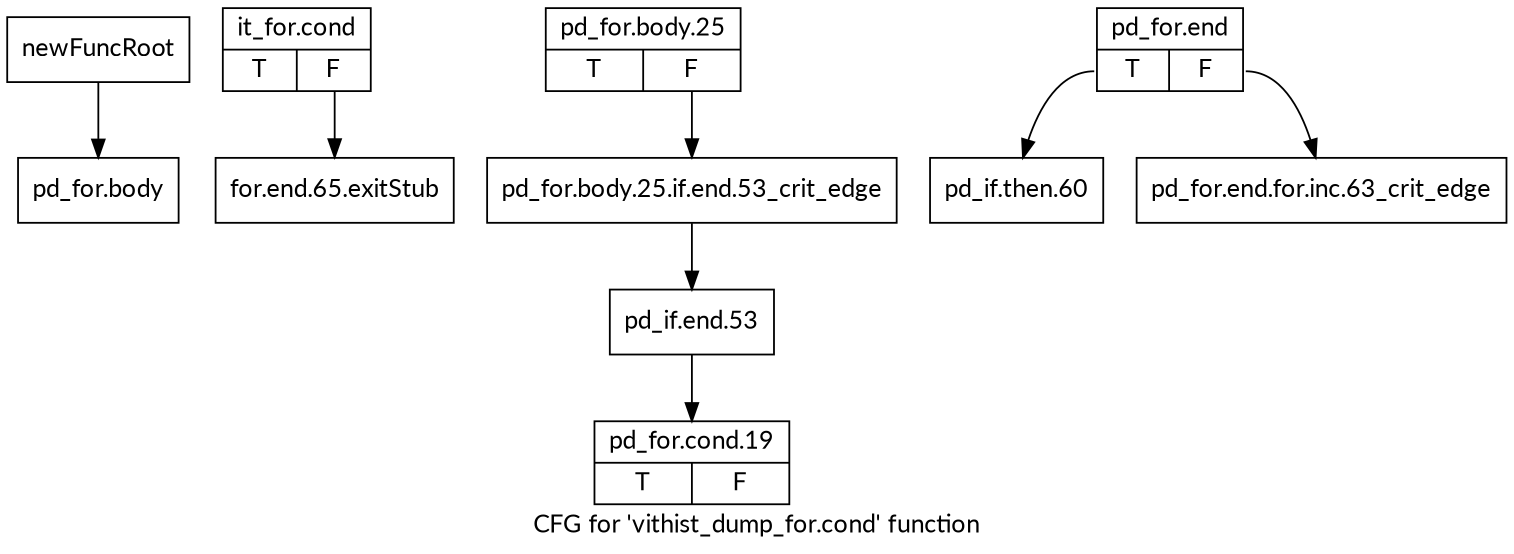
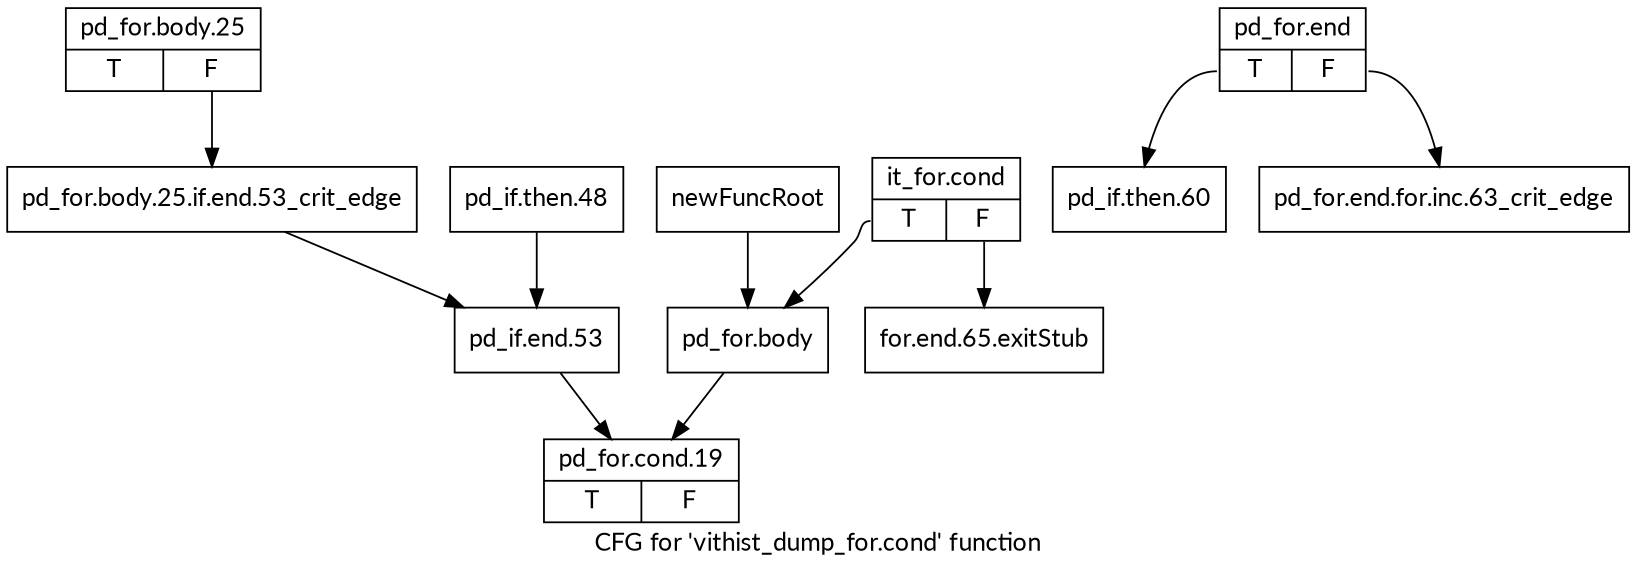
none -> (537, 199)
none -> (837, 259)
none -> (704, 399)
